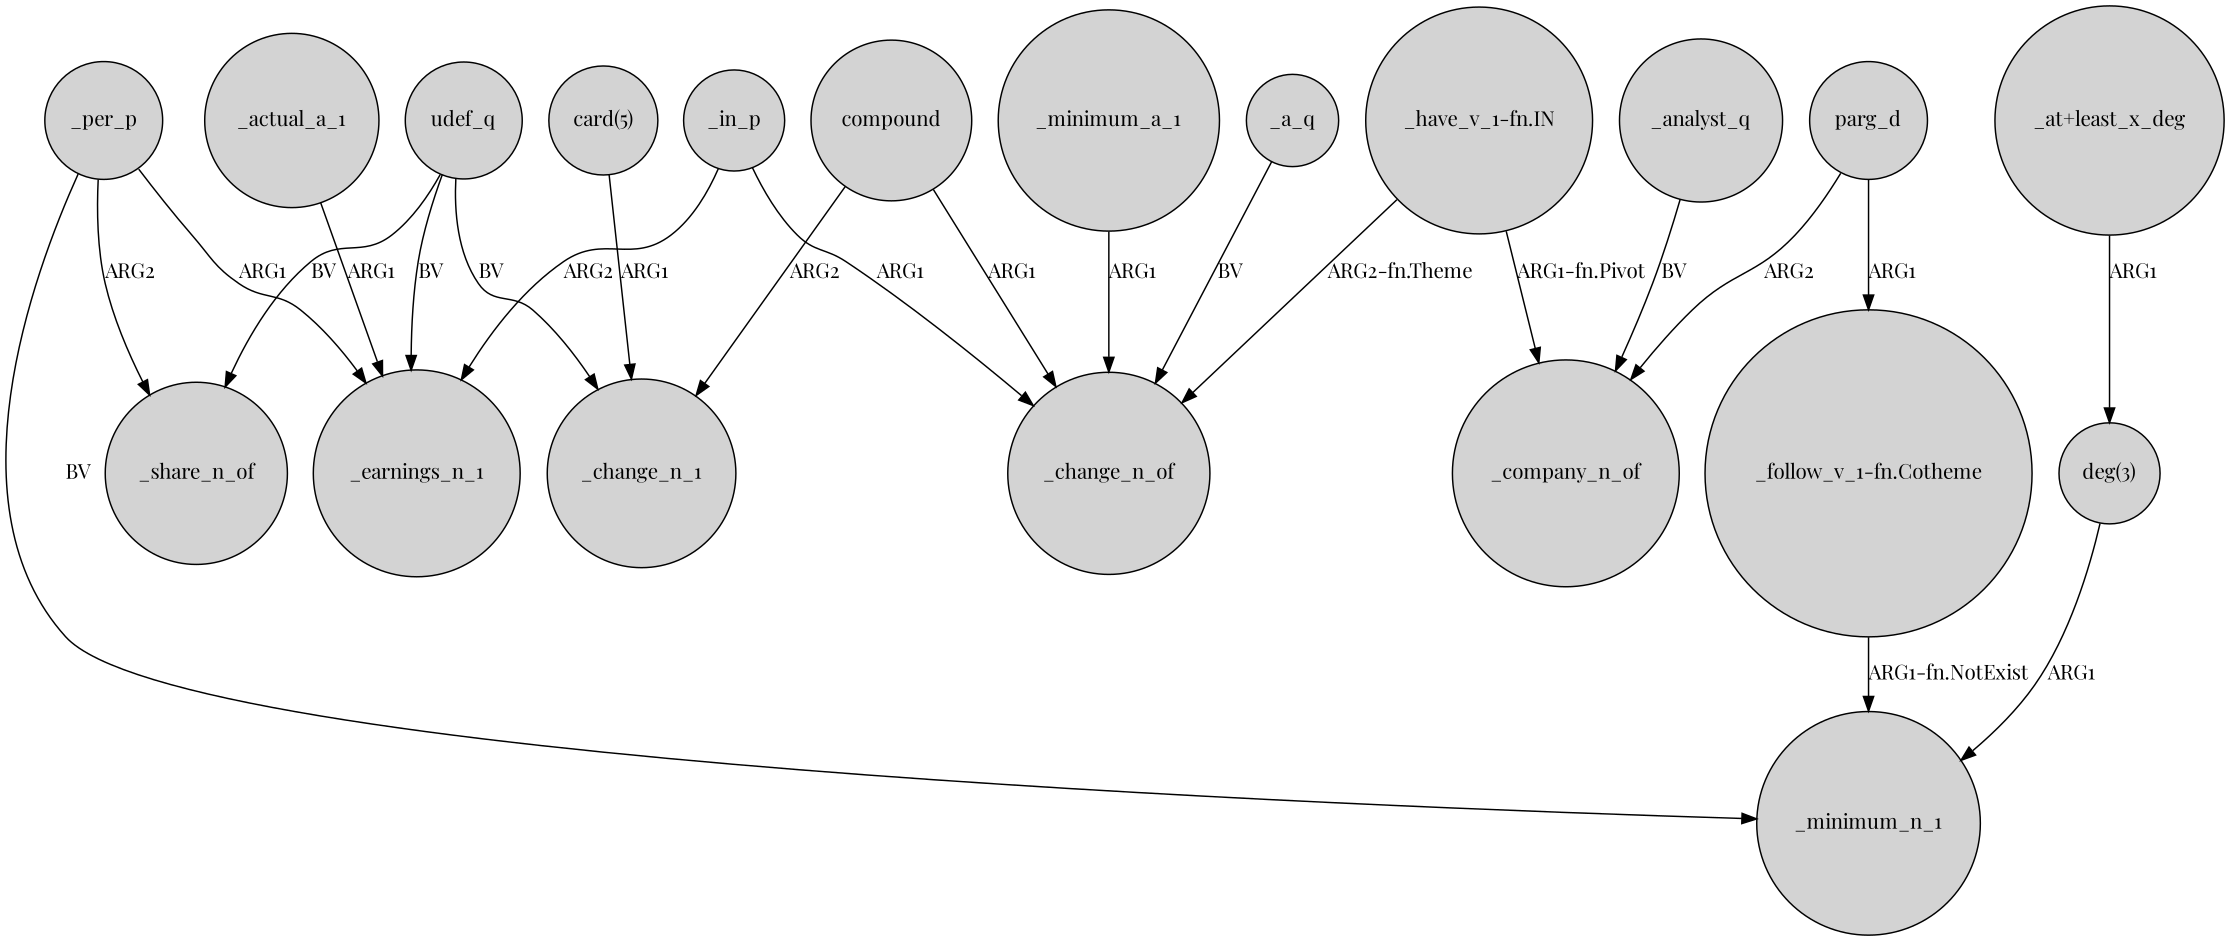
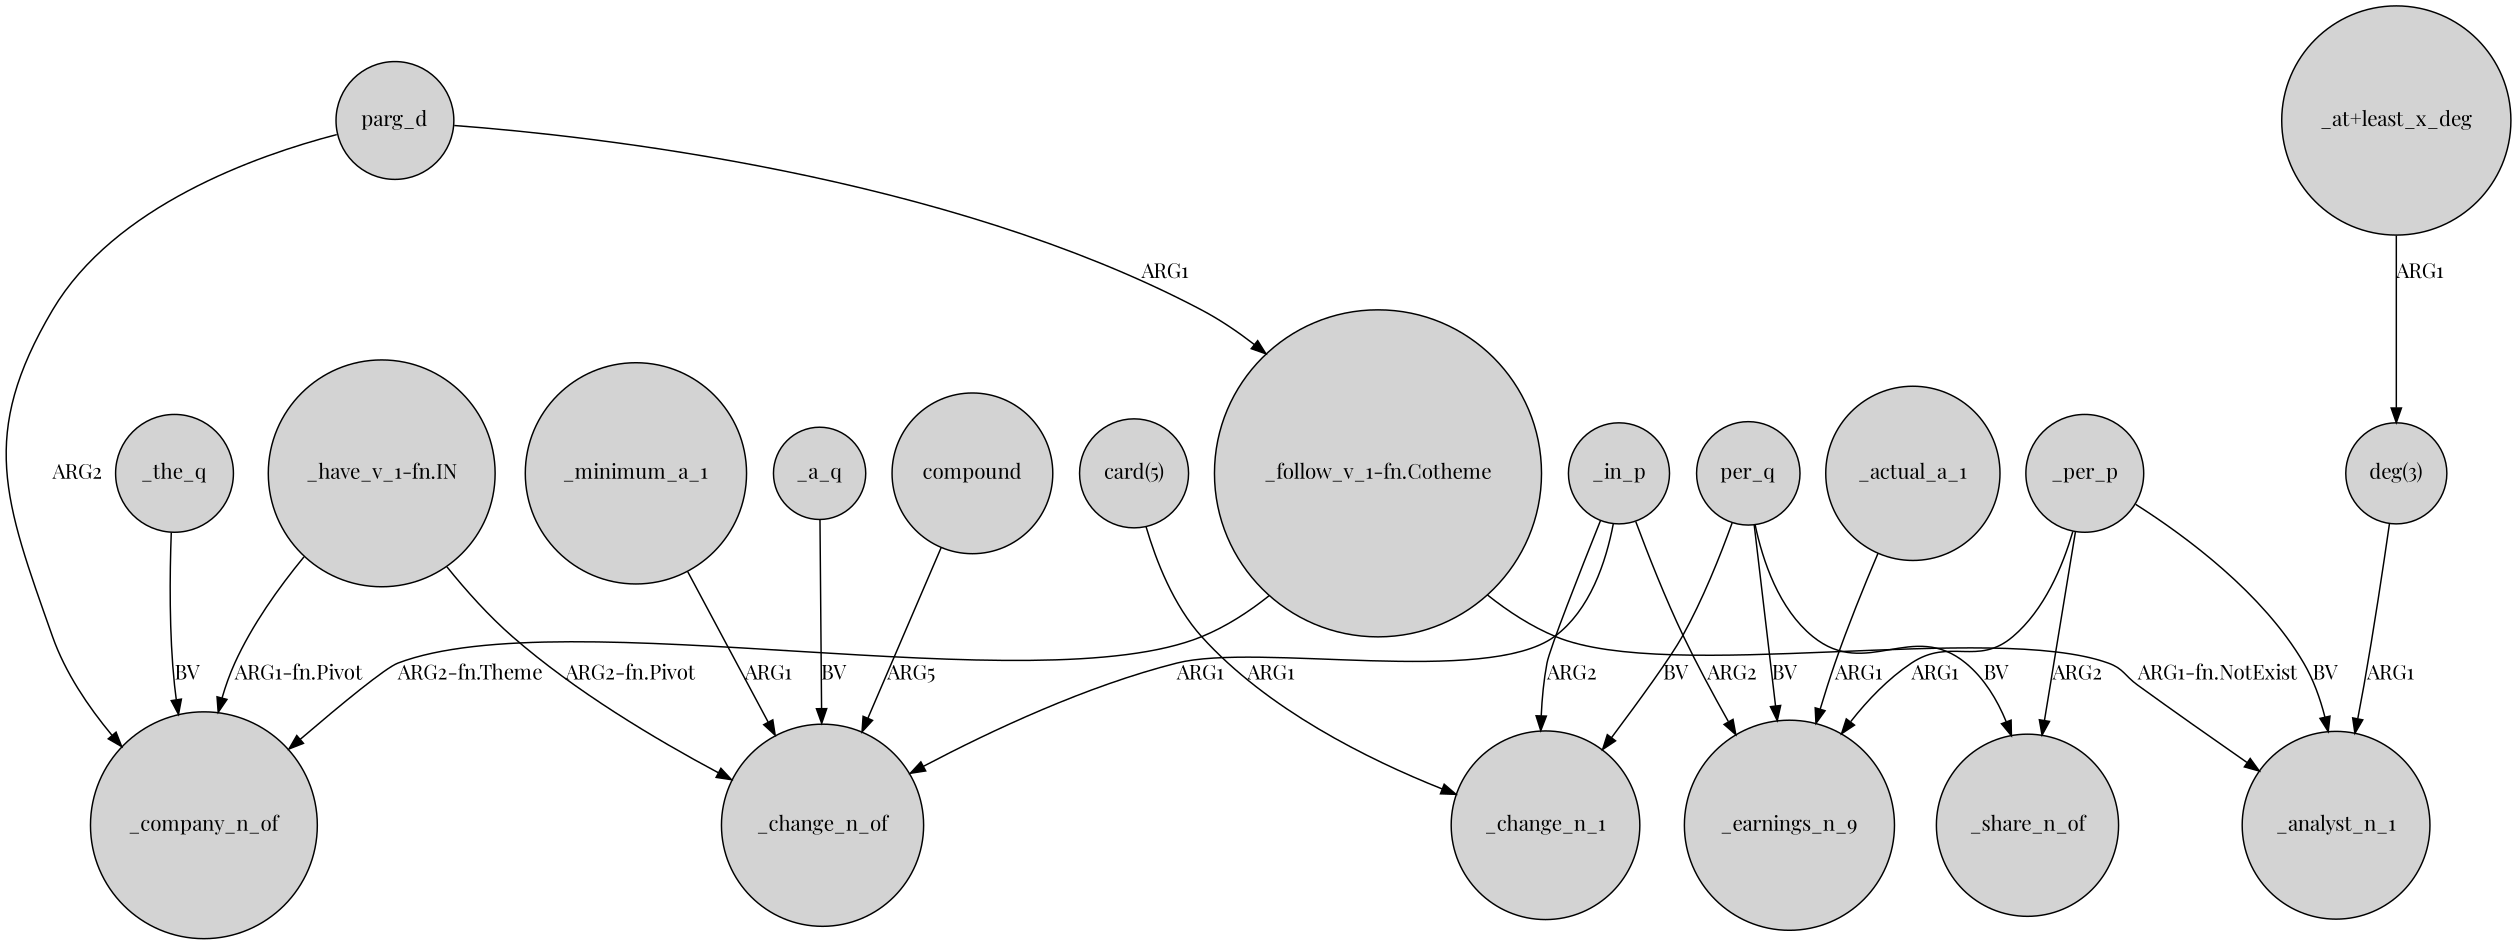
(464, 120) -> (1748, 473)
(1701, 120) -> (175, 473)
(1013, 273) -> (912, 674)
(1401, 273) -> (631, 674)
(775, 285) -> (1563, 616)
(417, 473) -> (1789, 825)
none -> (778, 650)
(1869, 823) -> (2336, 825)
